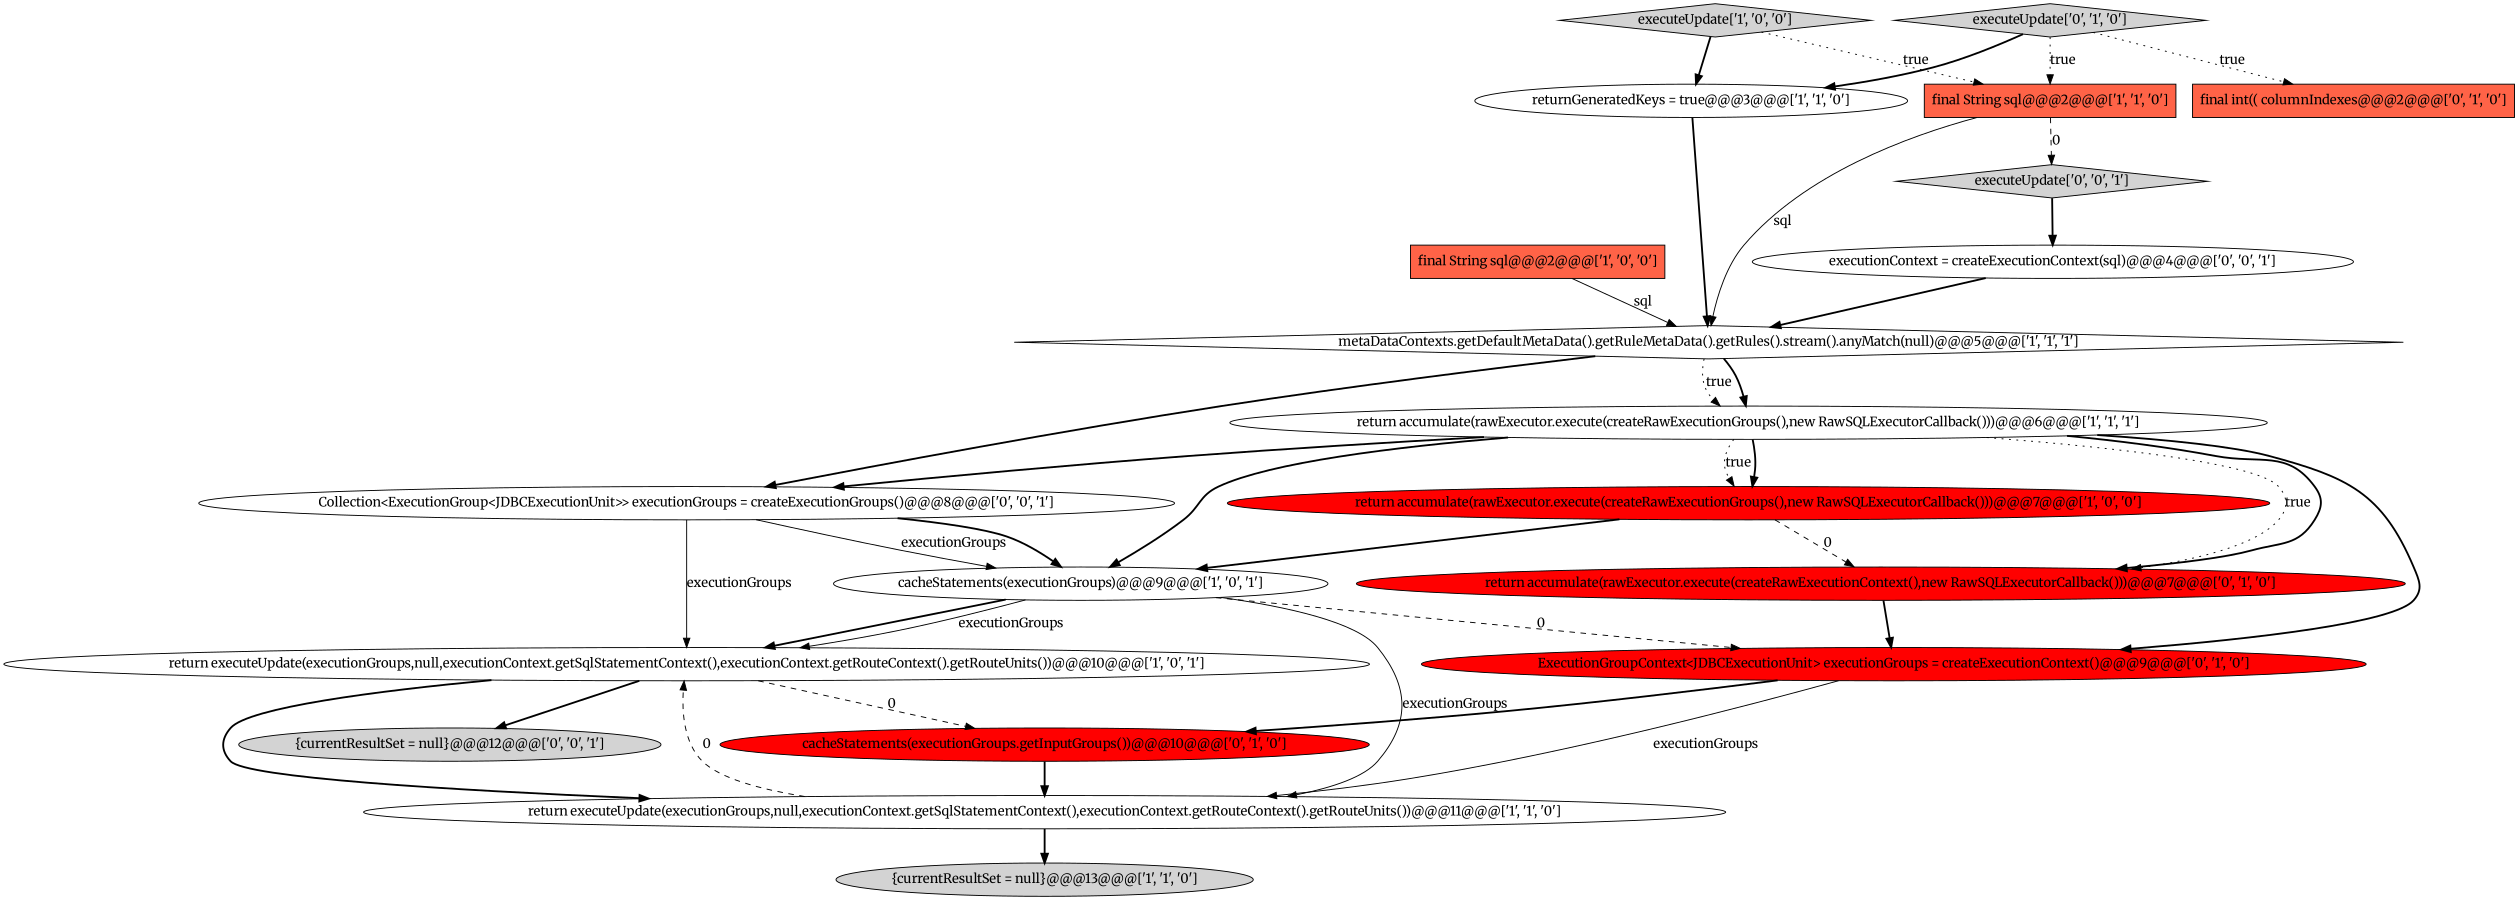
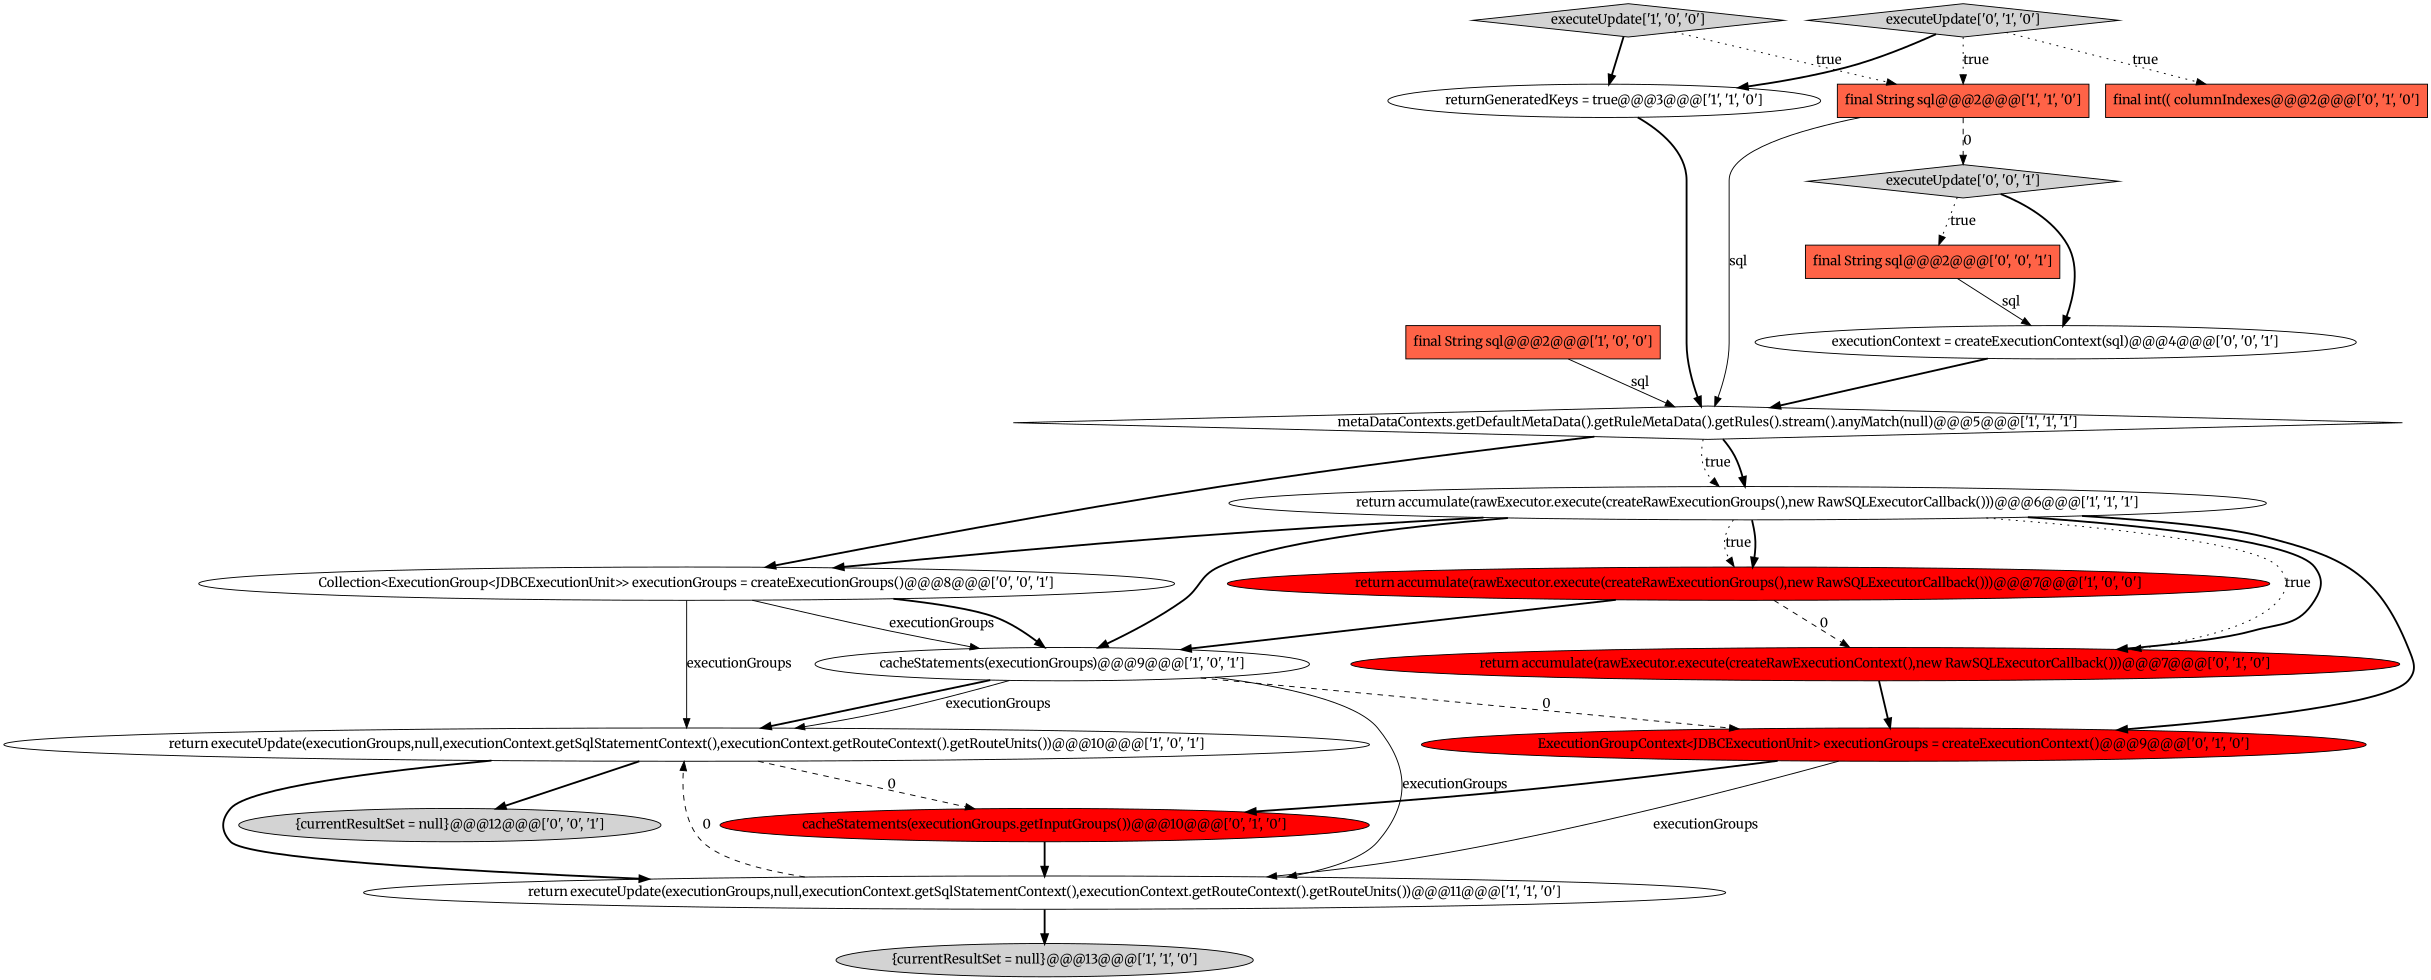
none -> (1933, 262)
